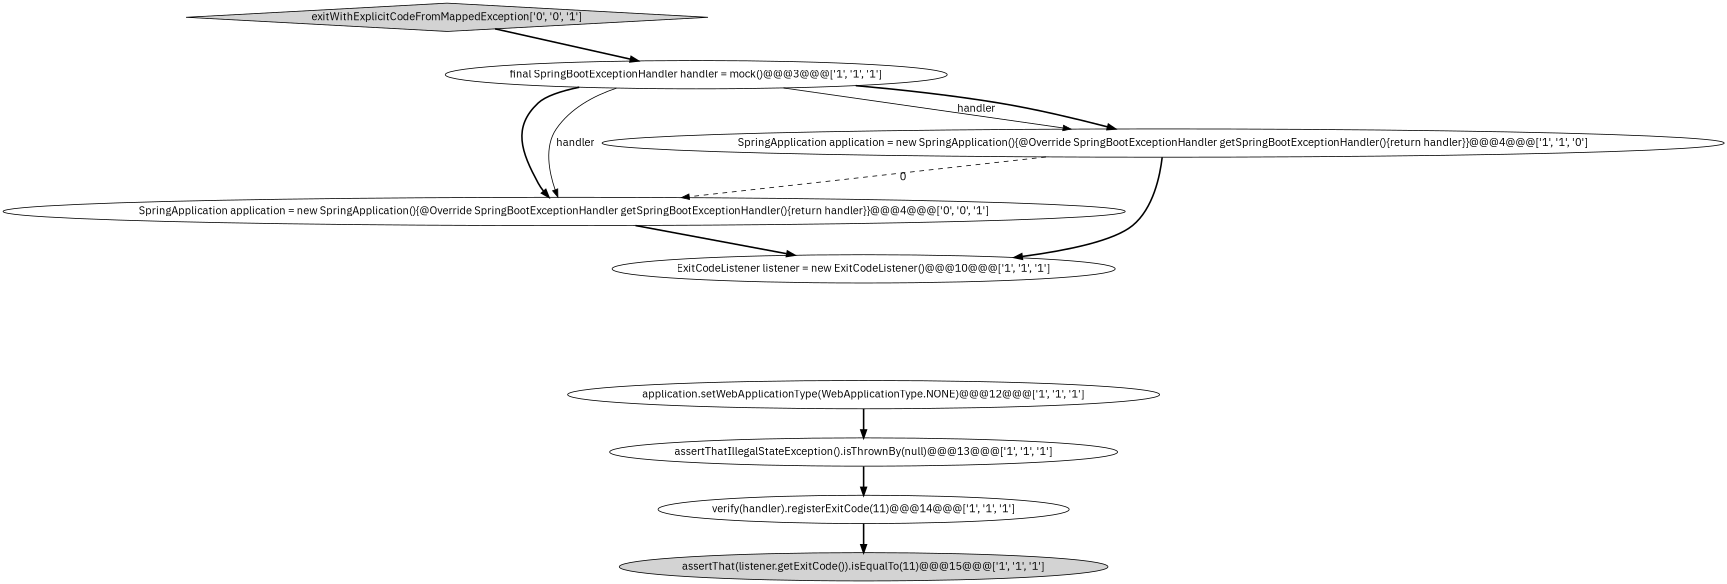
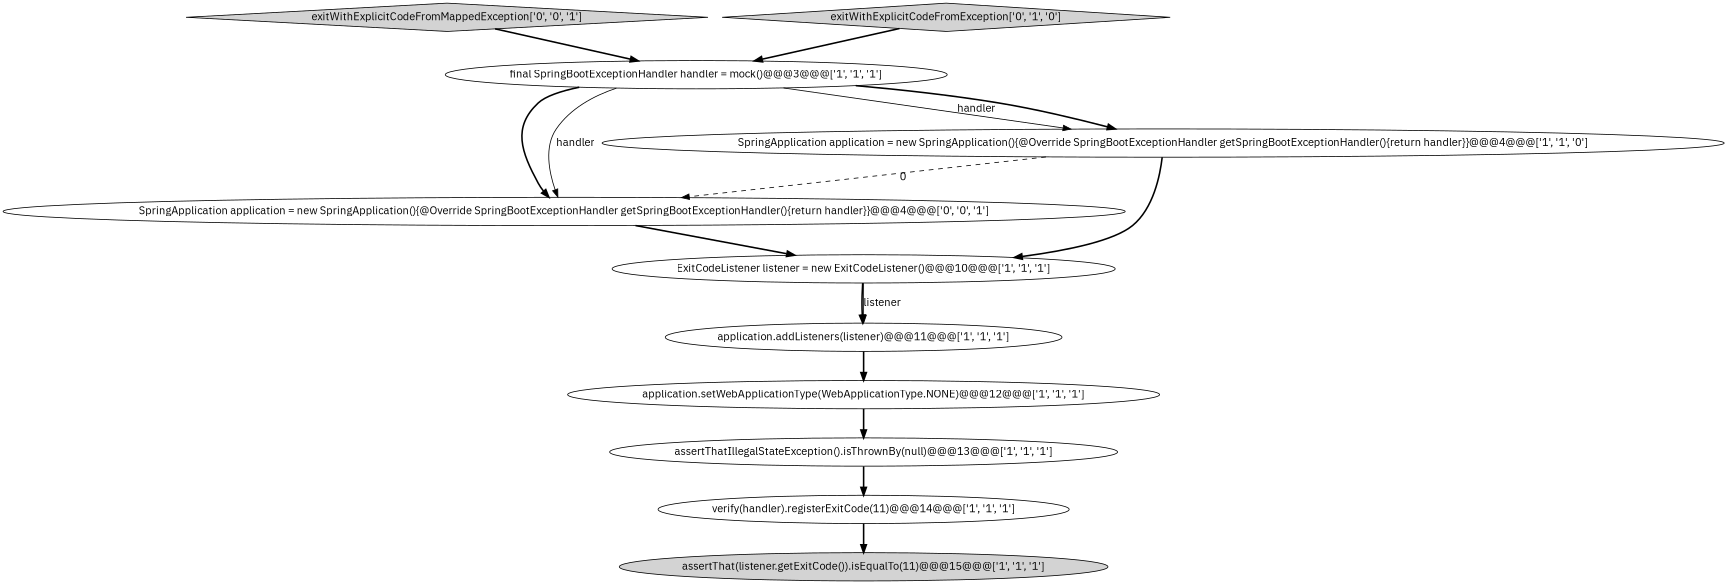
none -> (946, 17)
none -> (864, 337)
